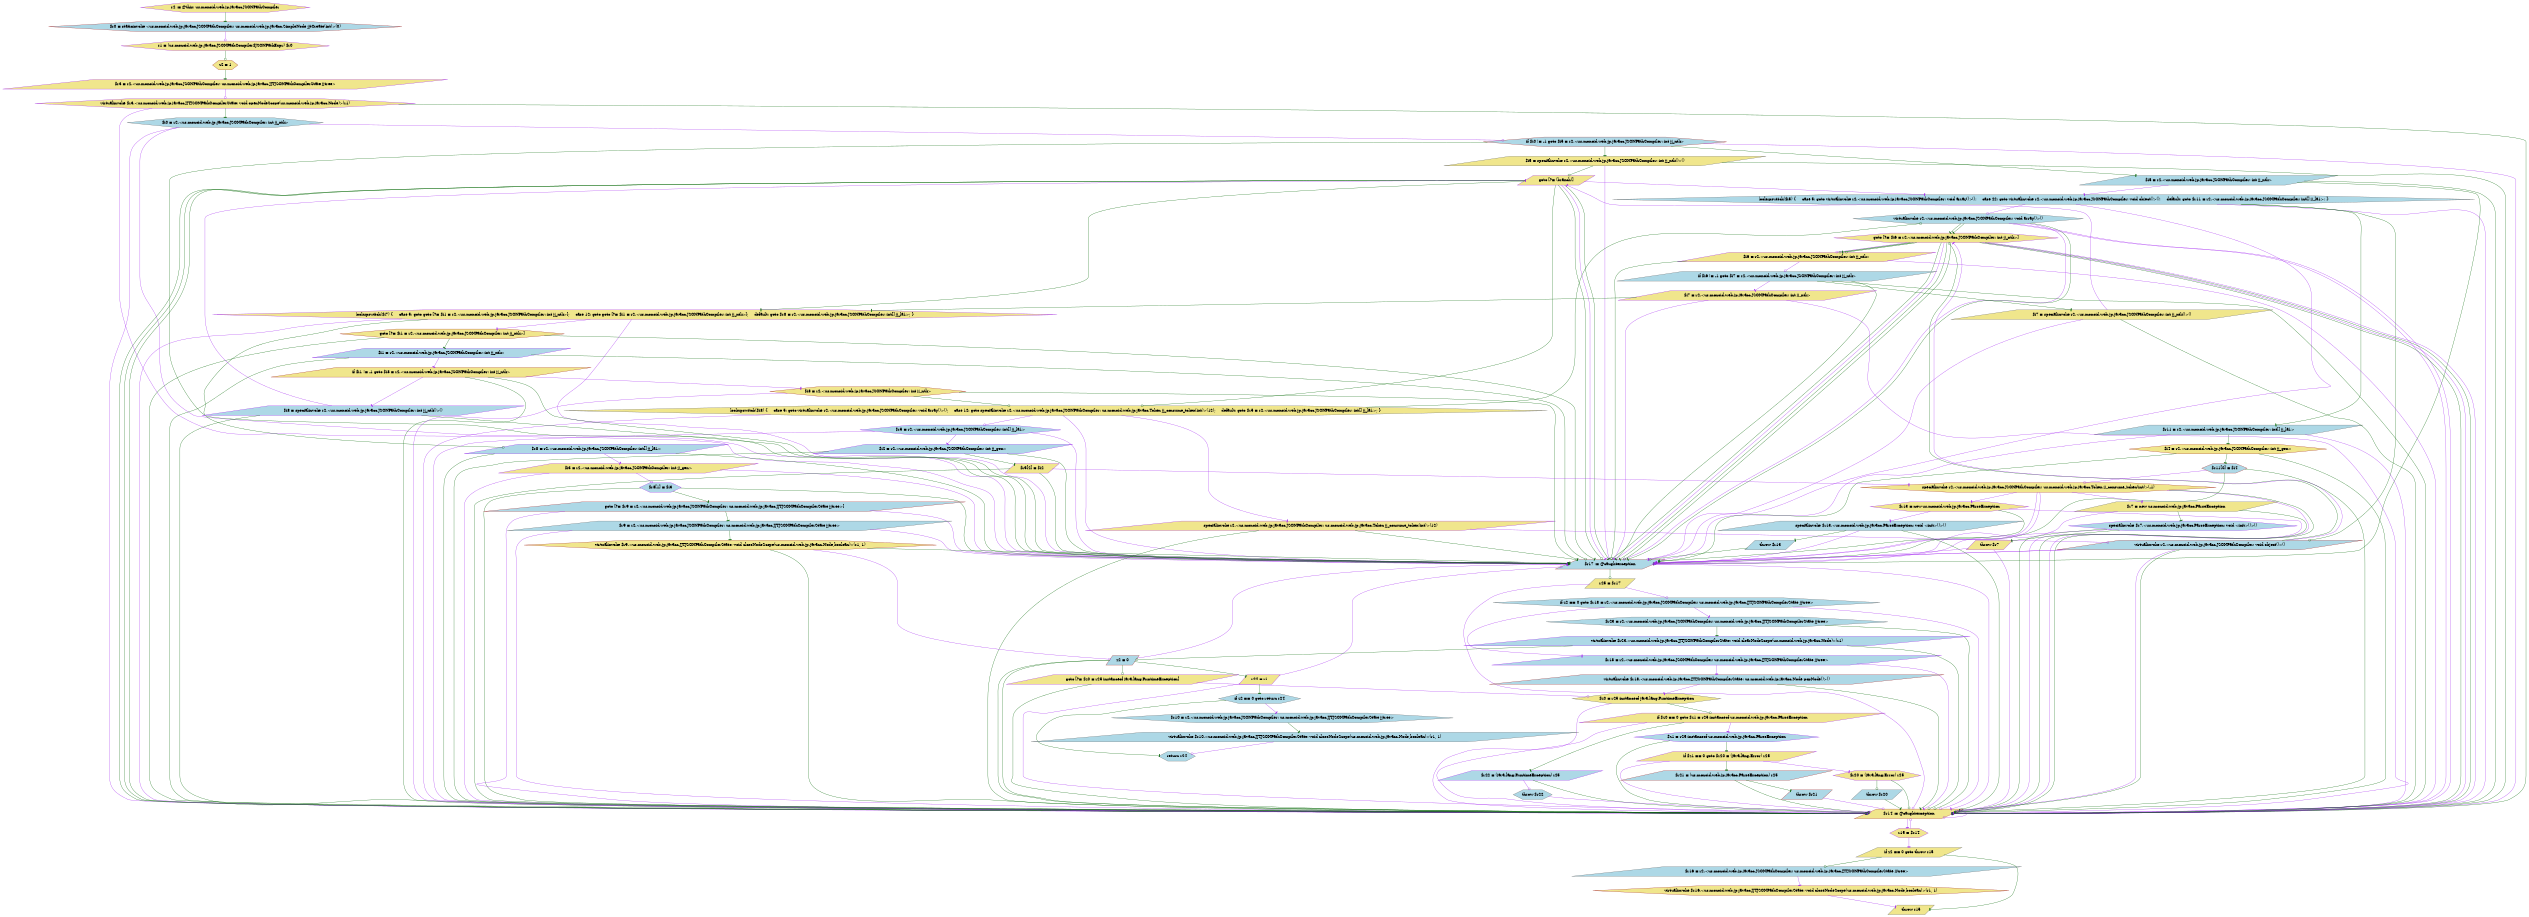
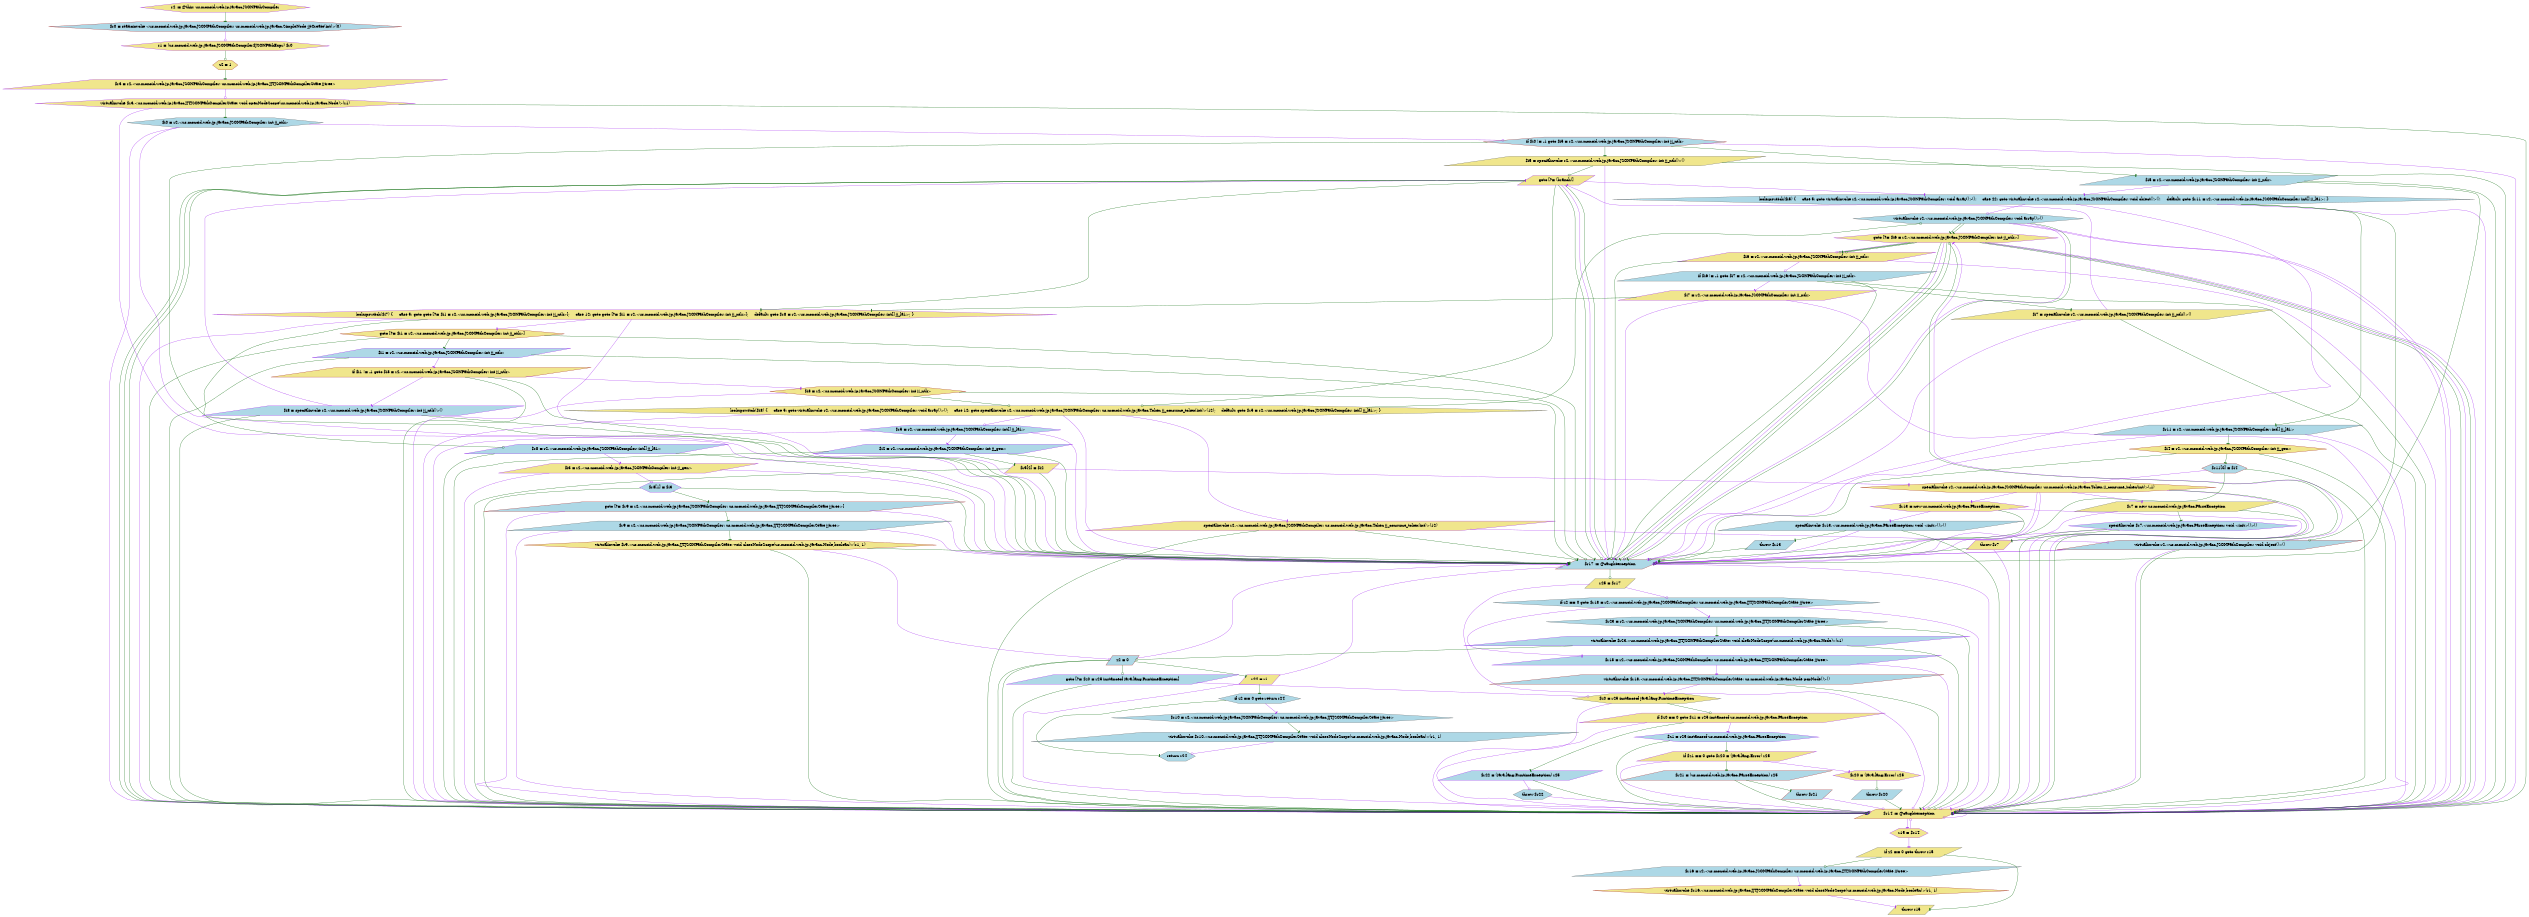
(1813, 558) -> (1813, 558)
(1123, 679) -> (1123, 679)
(1904, 791) -> none
